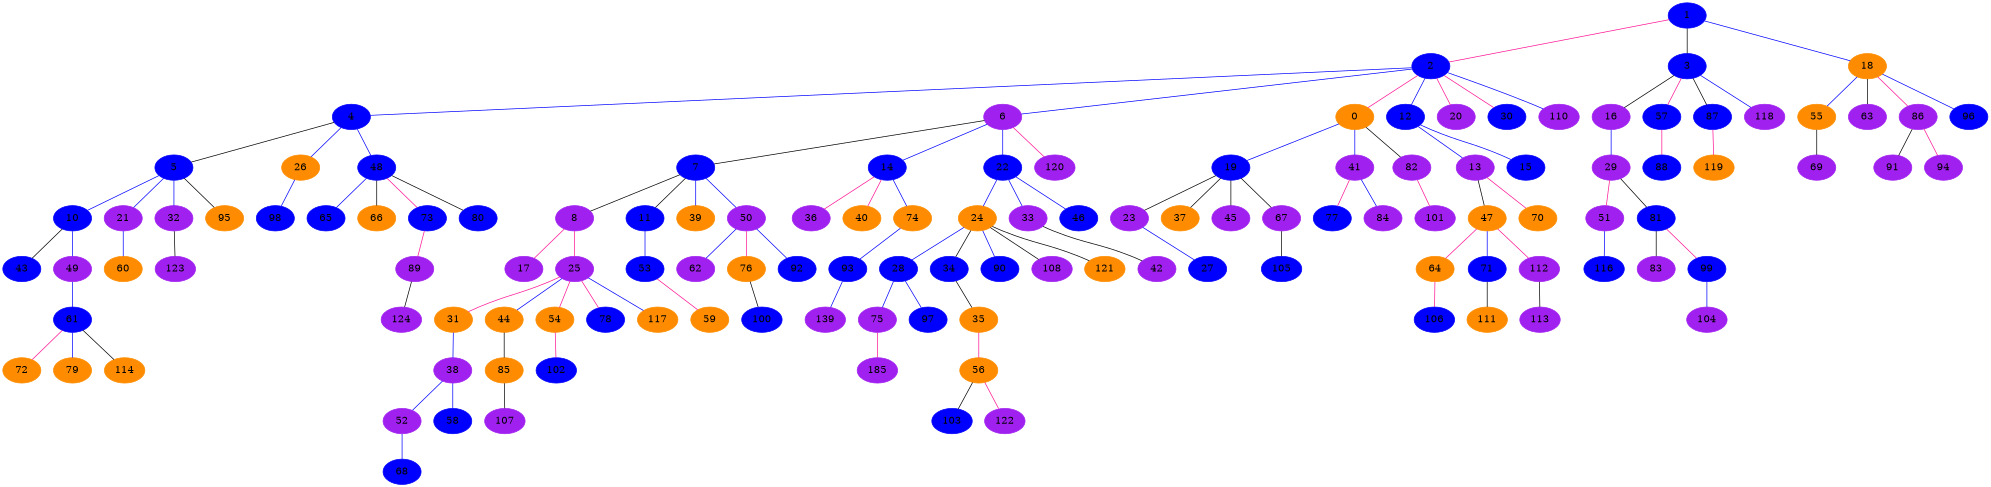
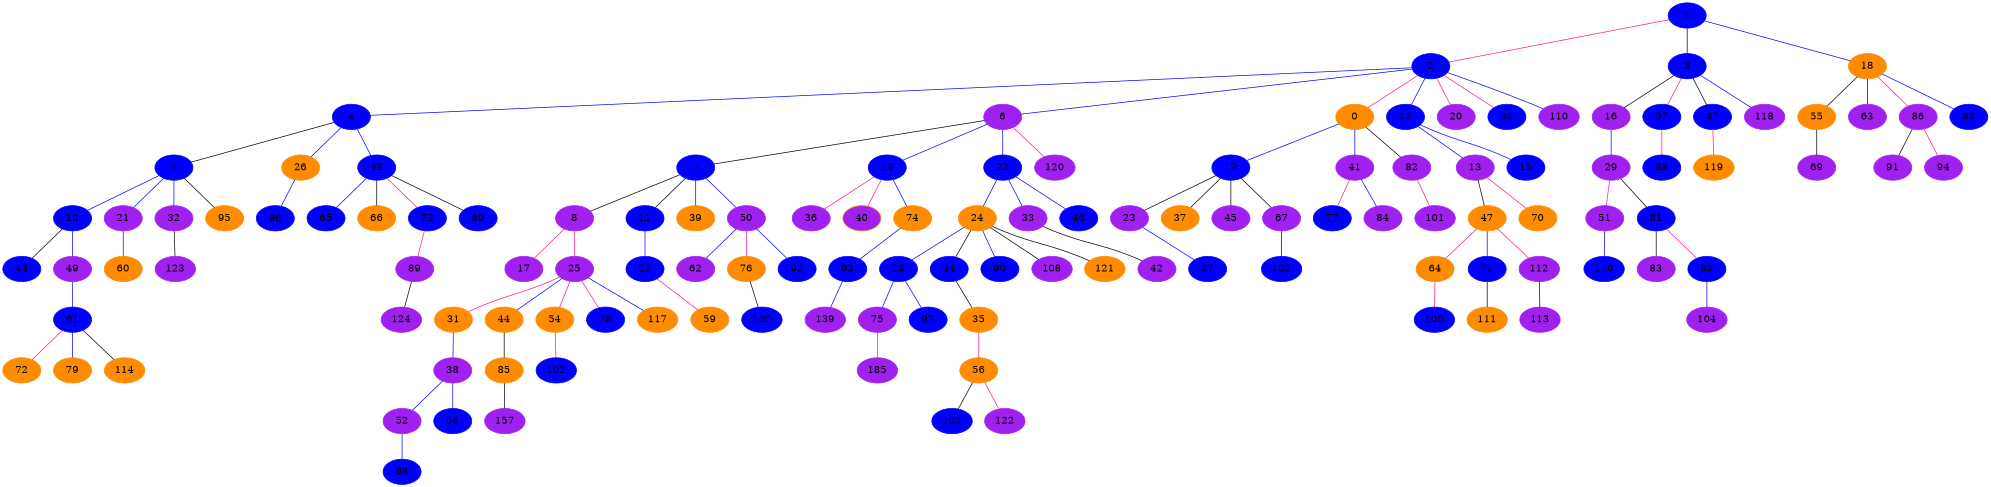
(1842, 91) -> (1842, 91)
(862, 218) -> (862, 218)
(505, 421) -> (505, 421)
